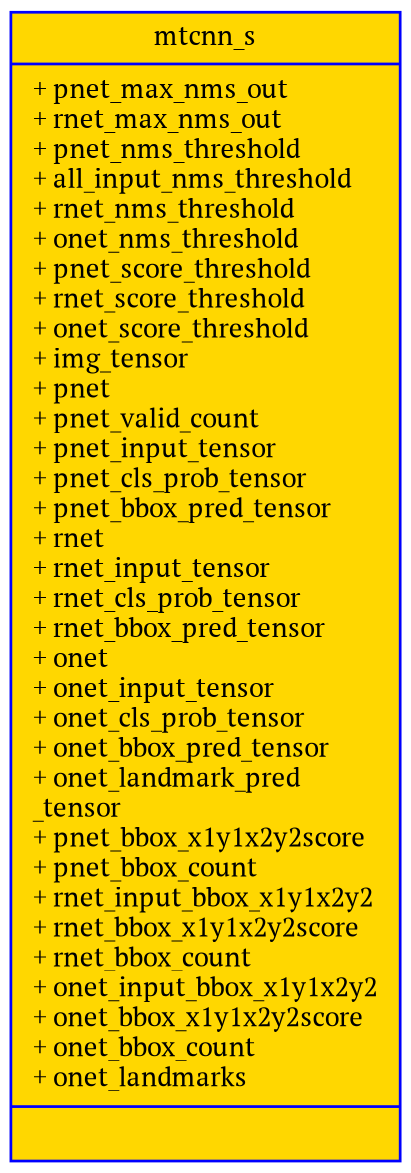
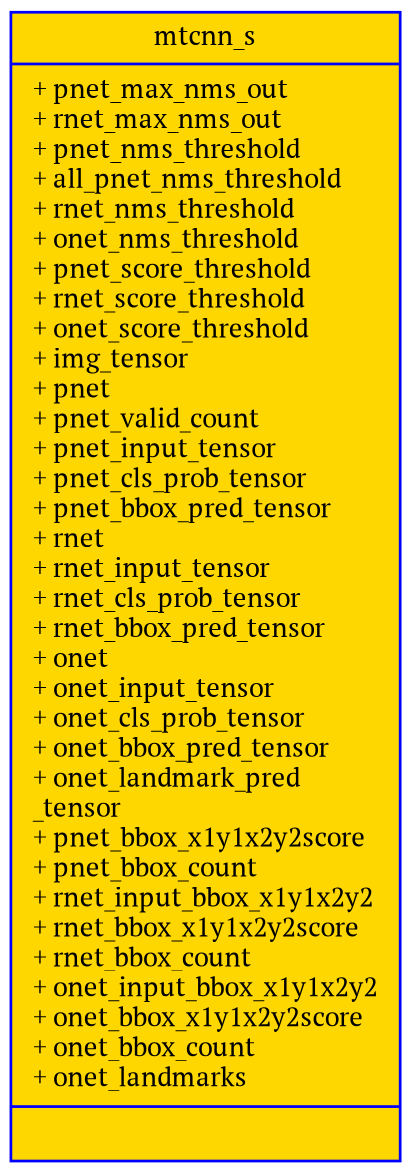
(193, 180) -> (188, 180)
